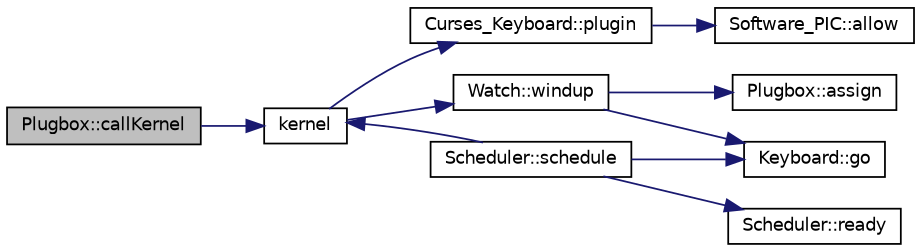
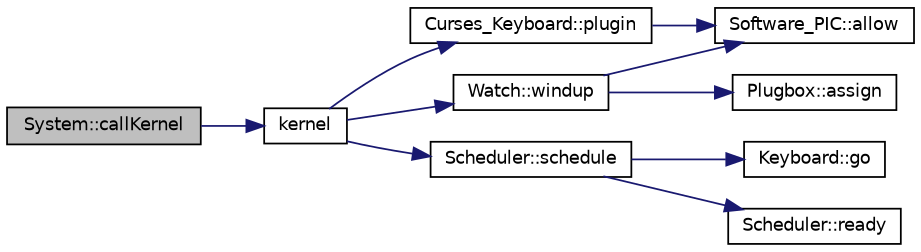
(665, 124) -> (664, 61)
(104, 126) -> (104, 126)
(424, 132) -> (380, 148)
